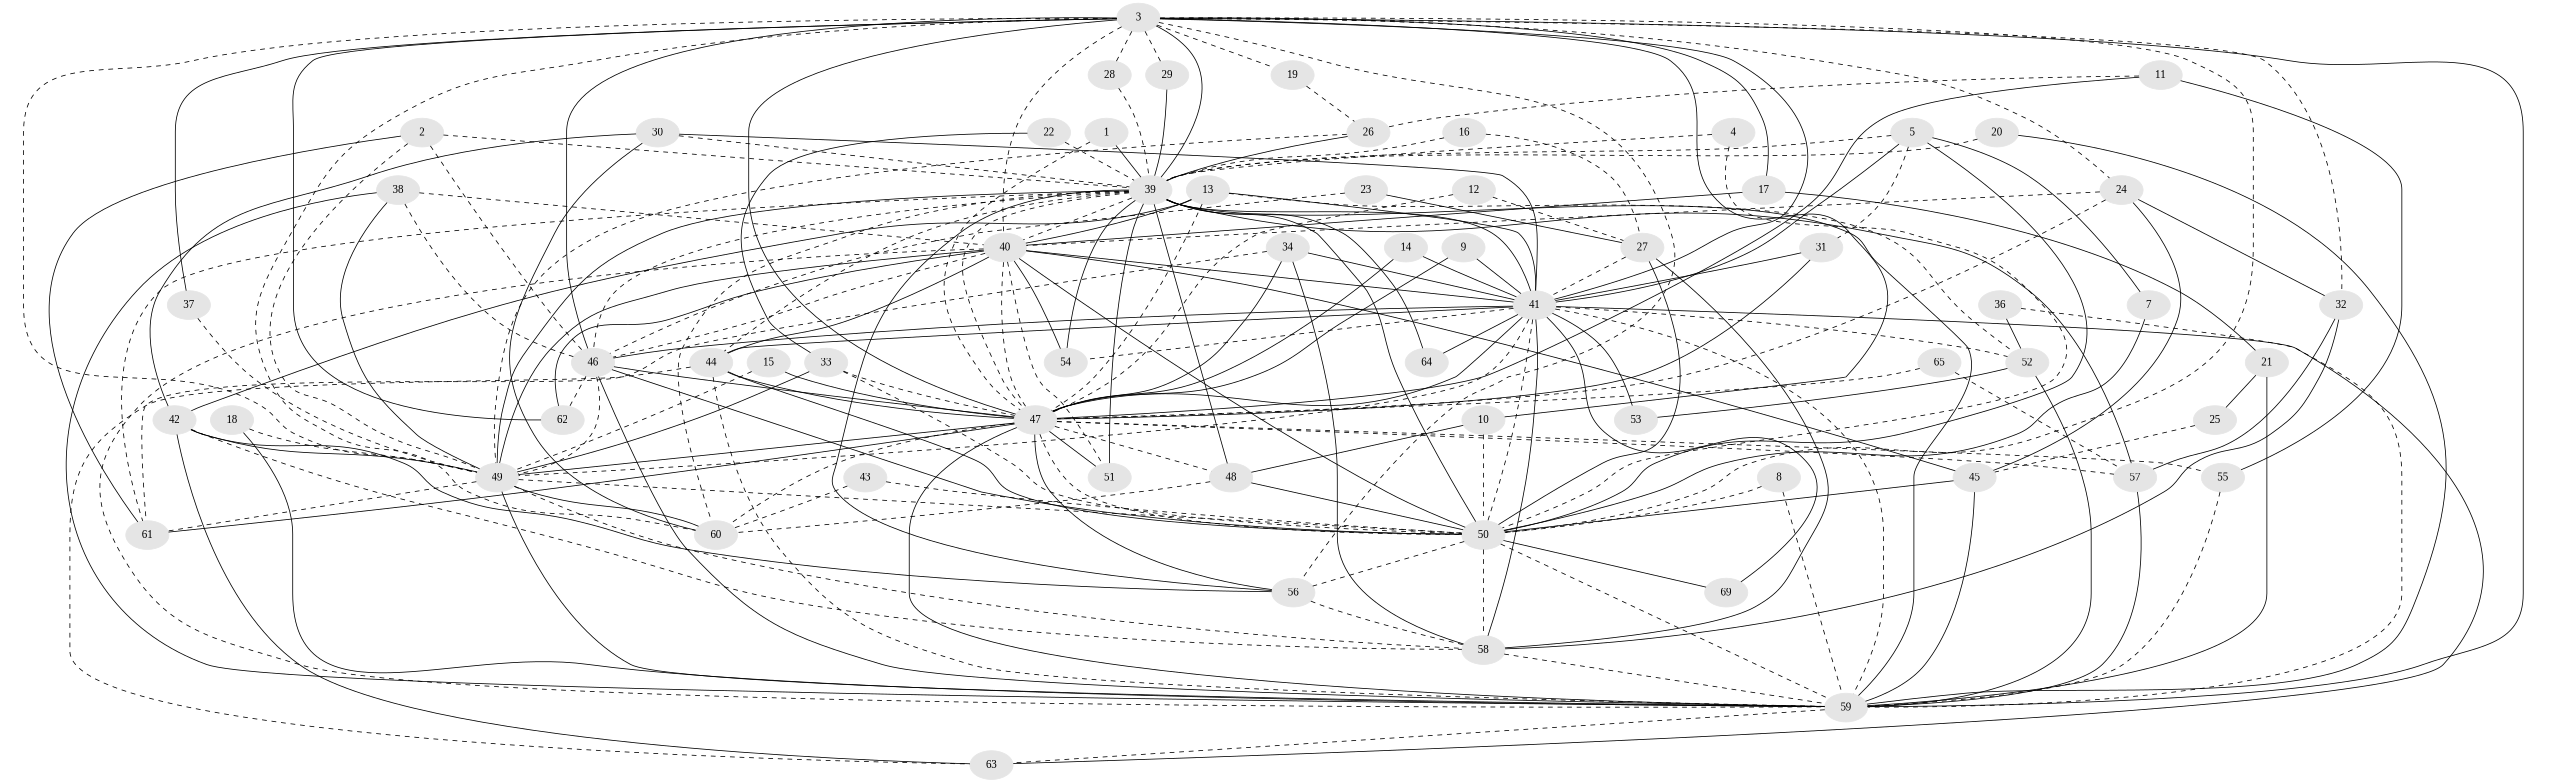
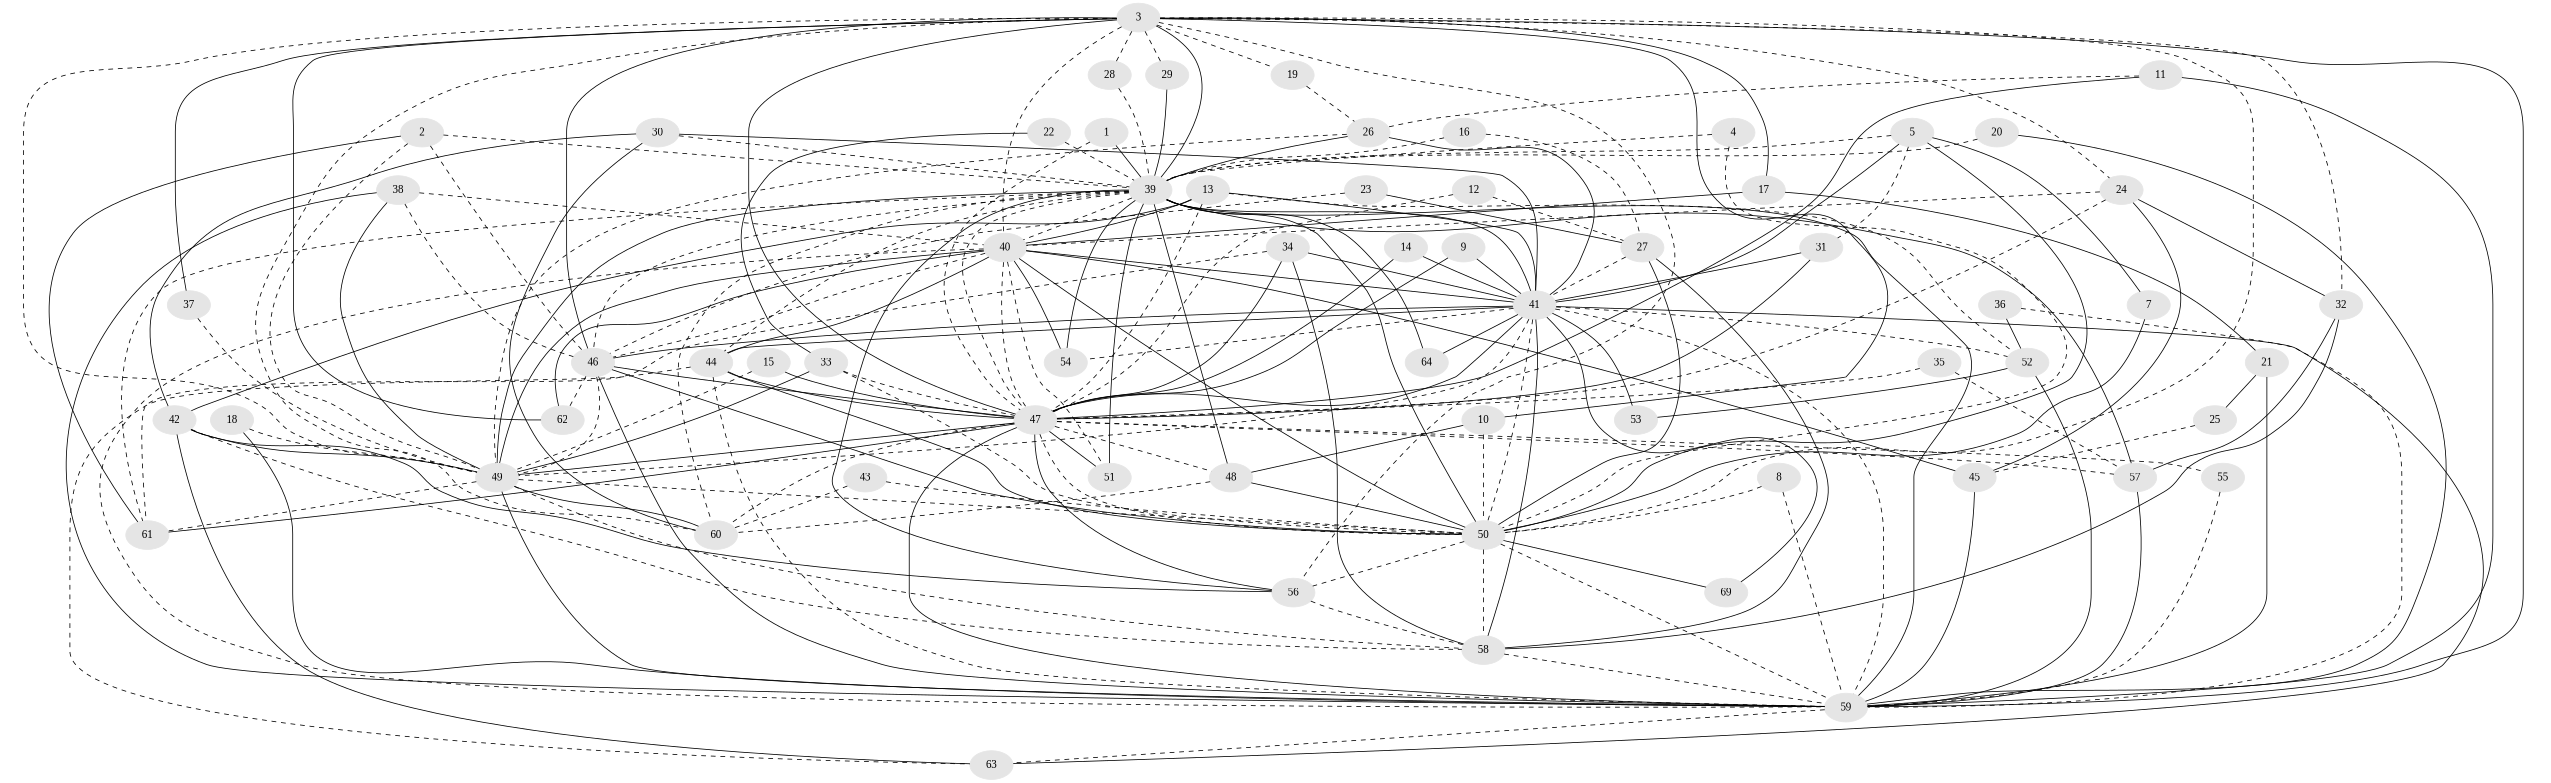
(1691, 50) -> (1569, 165)
(2402, 241) -> (2491, 559)
(1939, 363) -> (1939, 363)
(1729, 506) -> none
